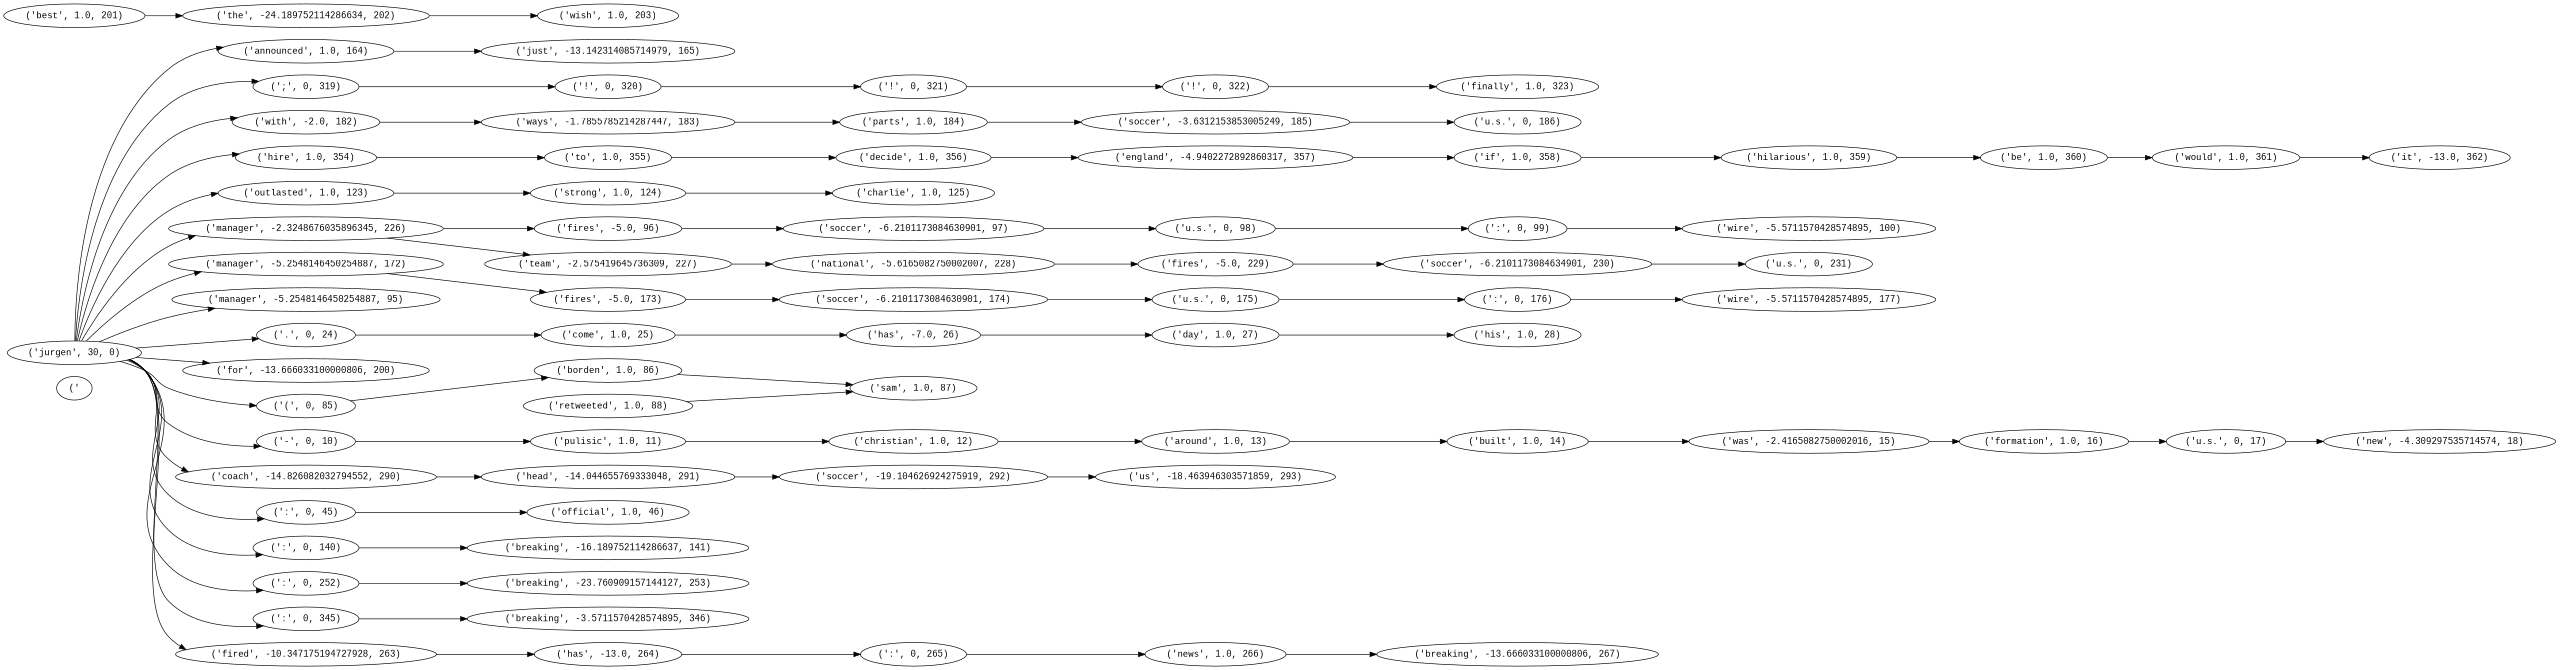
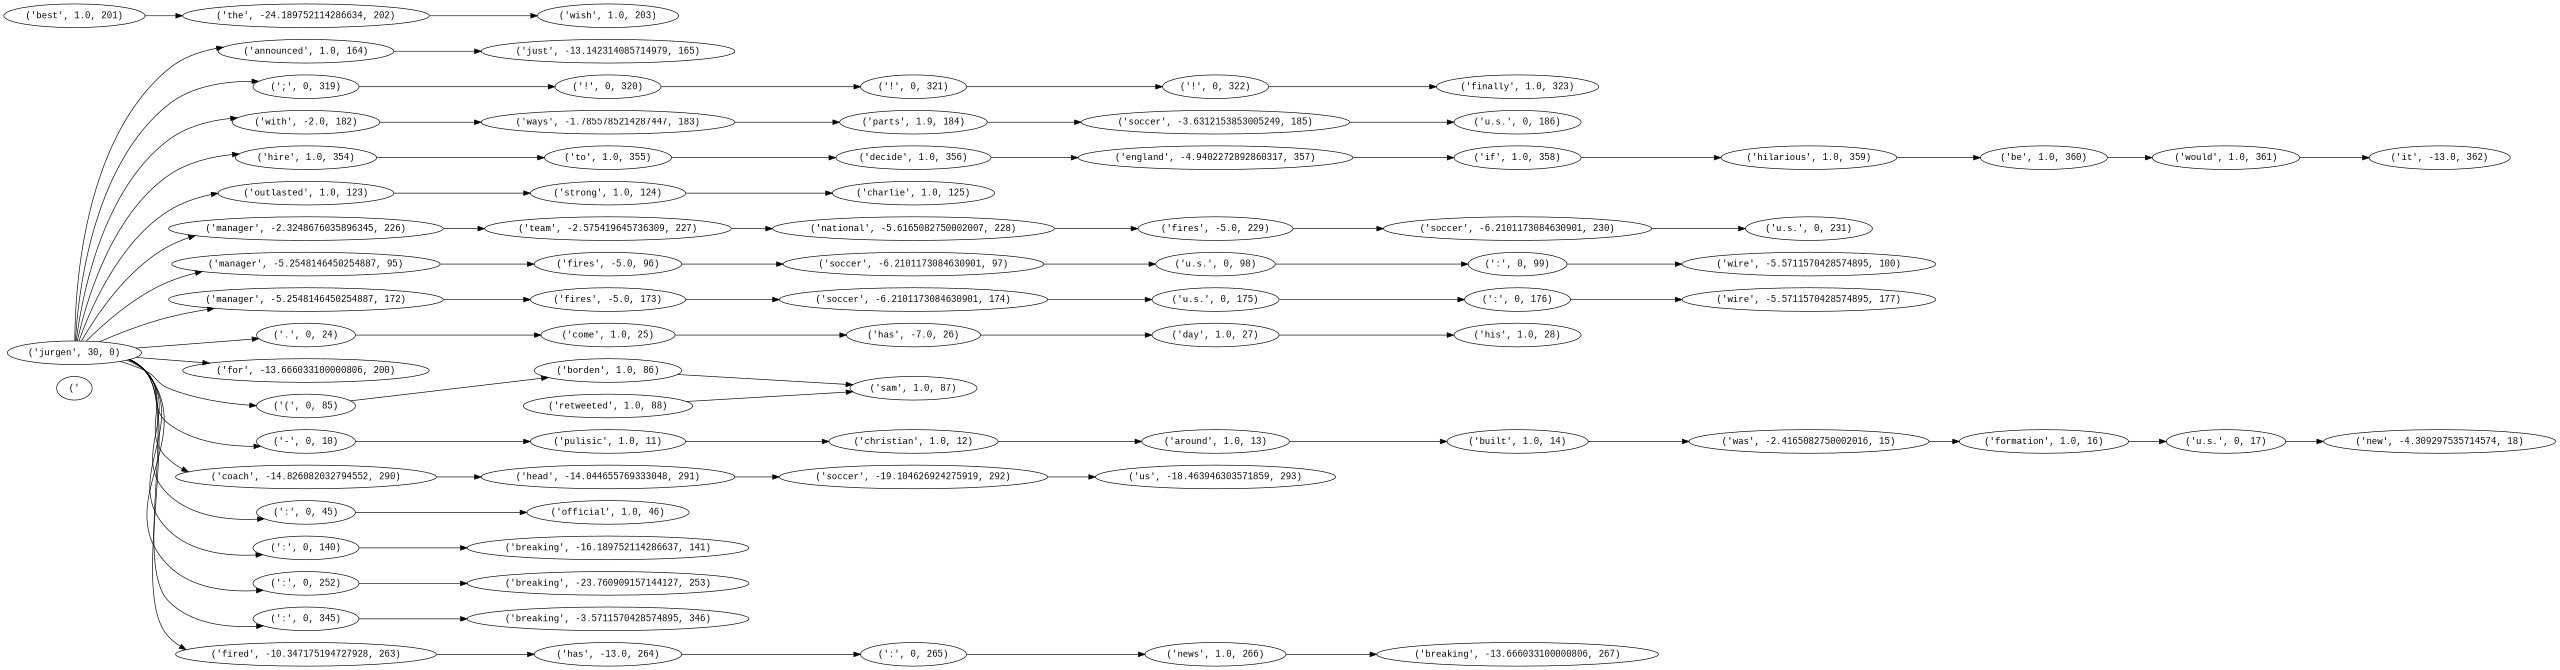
(913, 122) -> (913, 122)
(485, 229) -> (484, 264)
(1518, 264) -> (1518, 229)
